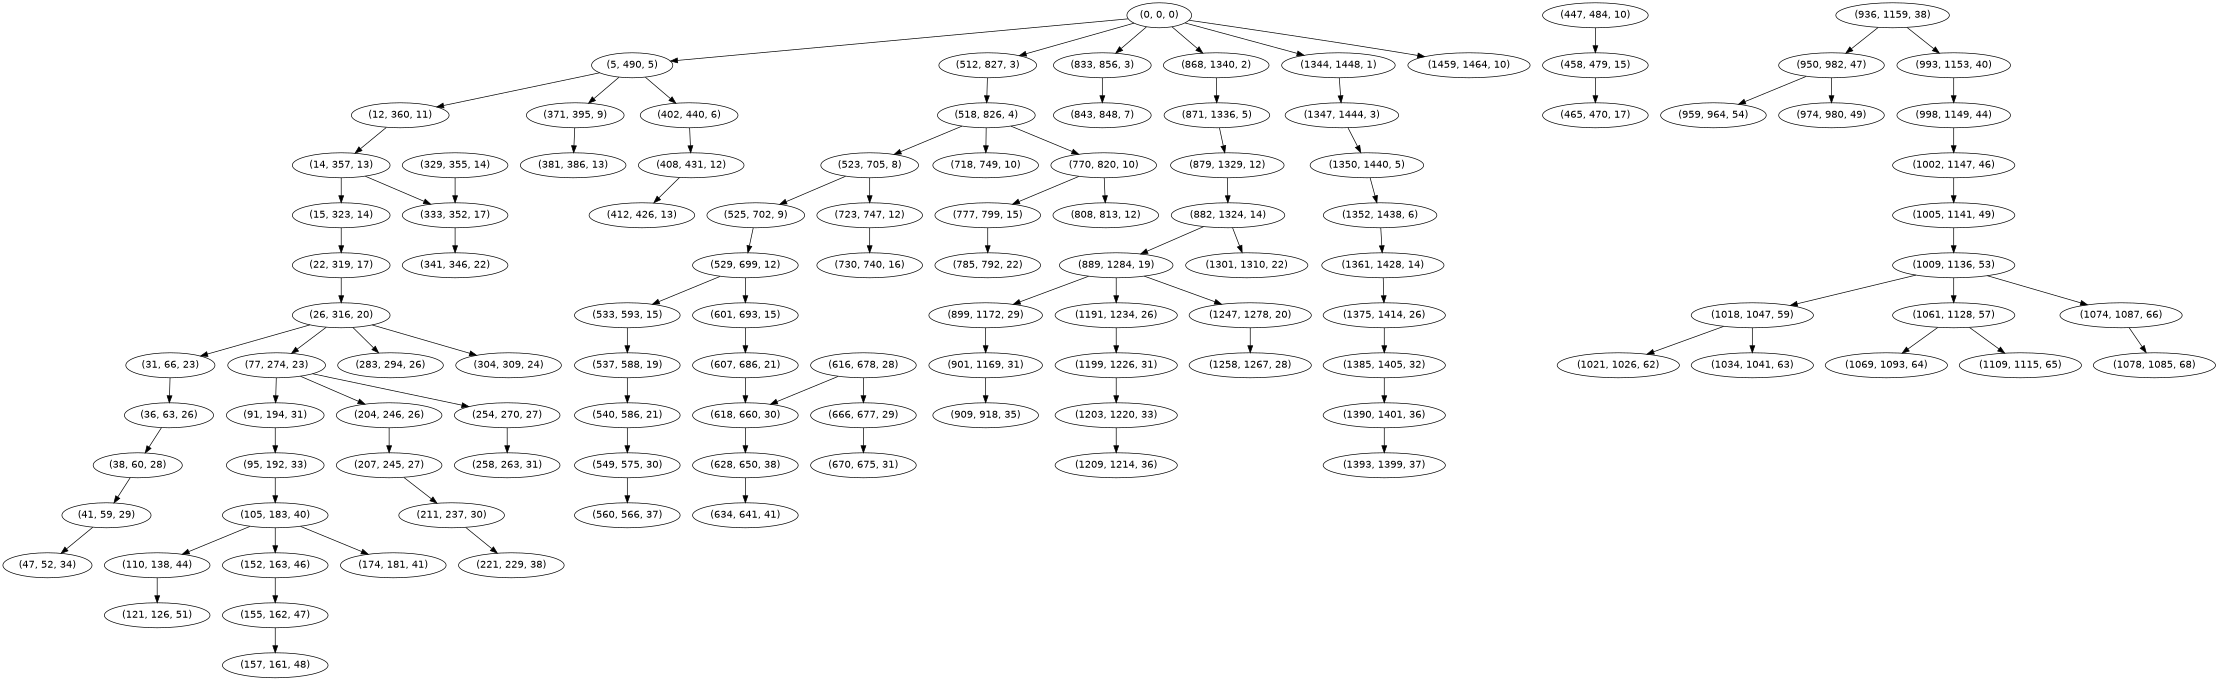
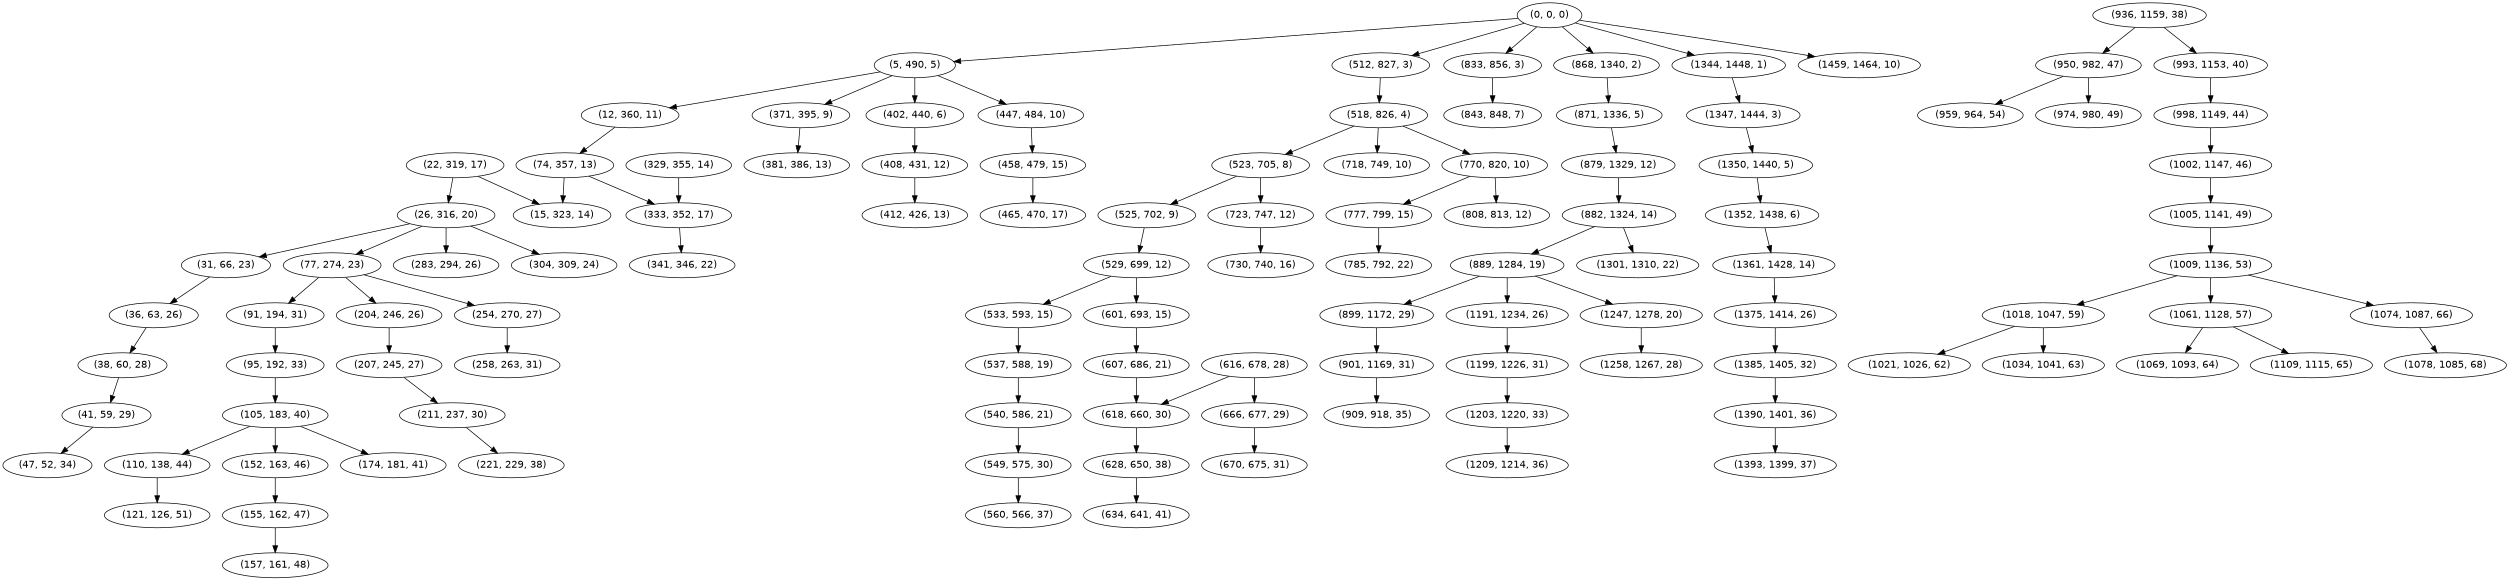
none -> (969, 89)
(341, 165) -> (565, 165)
(341, 237) -> (505, 189)
